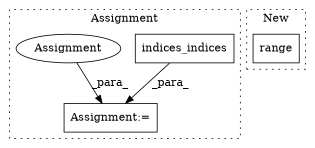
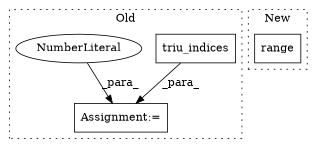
(125, 19) -> (126, 19)
(68, 49) -> (79, 49)
(185, 49) -> (196, 49)
